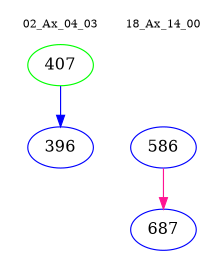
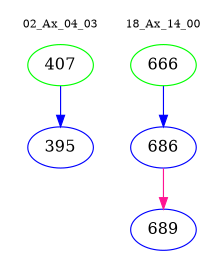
none -> (163, 65)
(61, 147) -> (61, 147)
(163, 147) -> (163, 147)
(163, 230) -> (163, 230)
